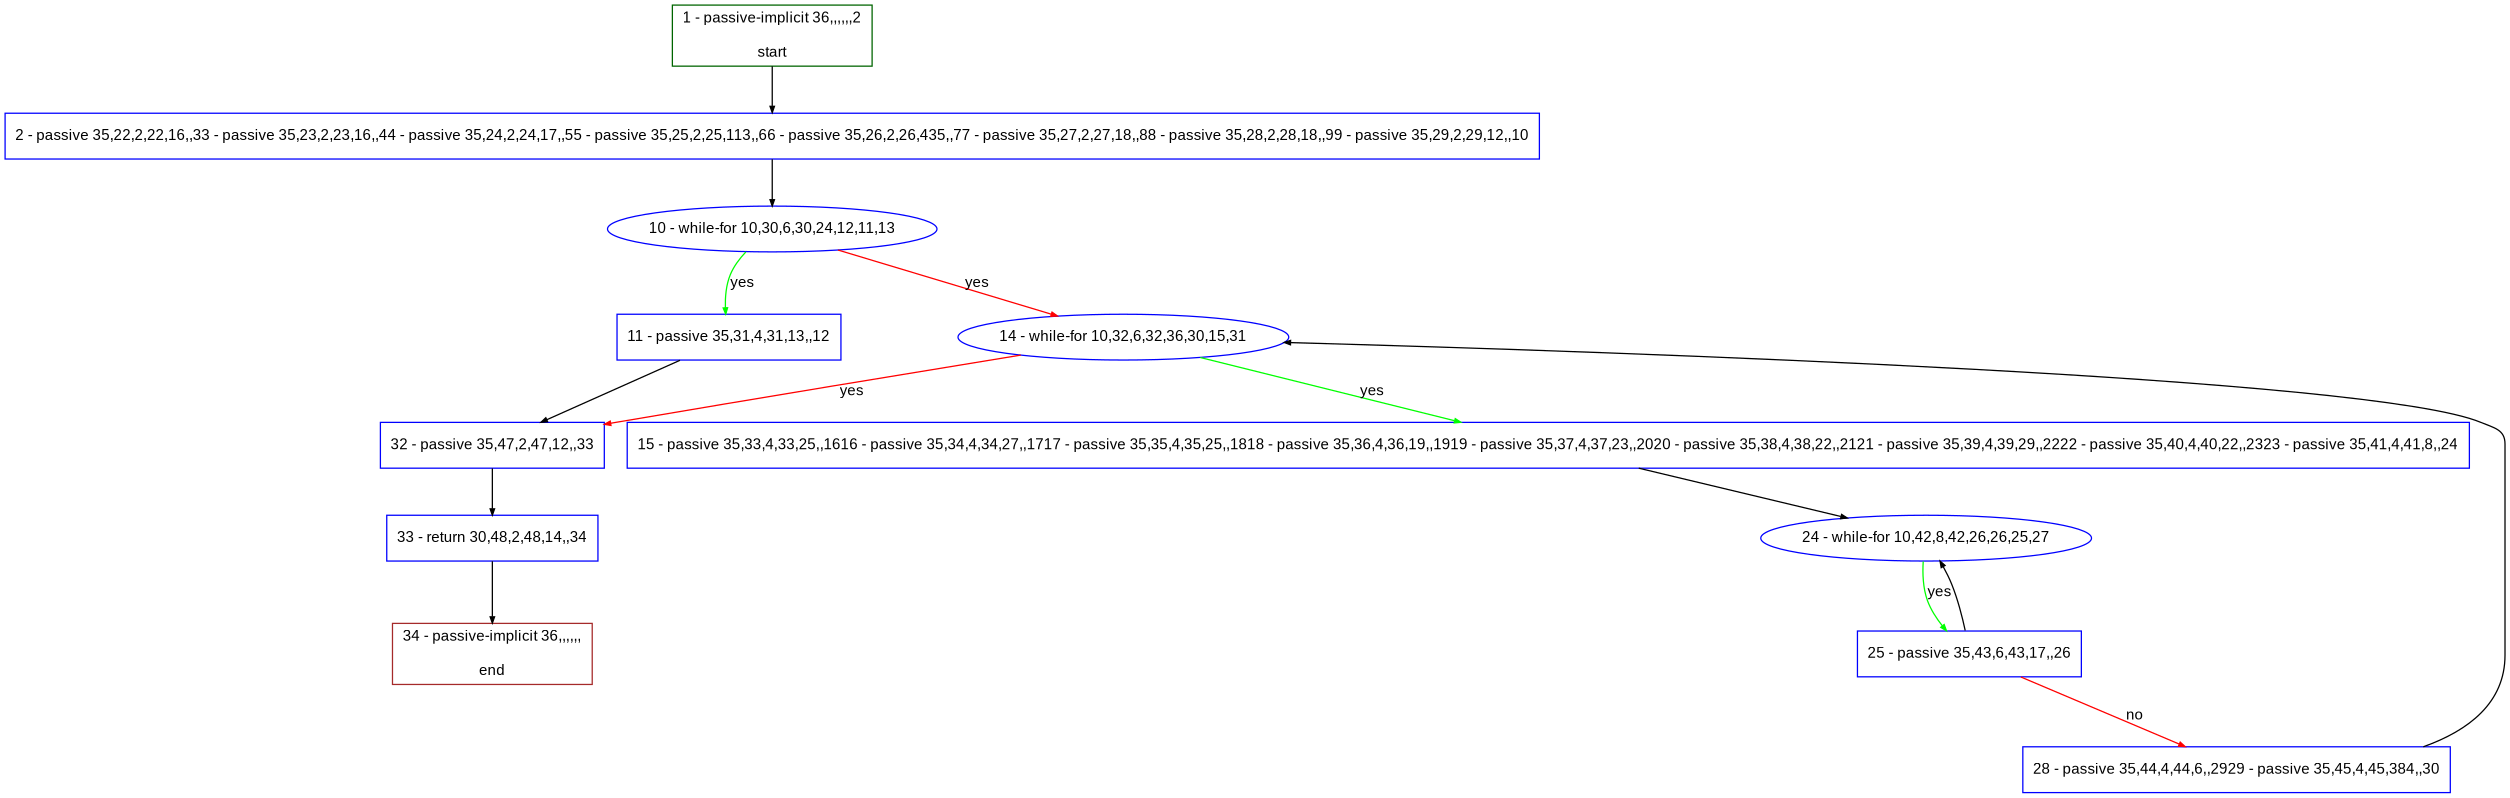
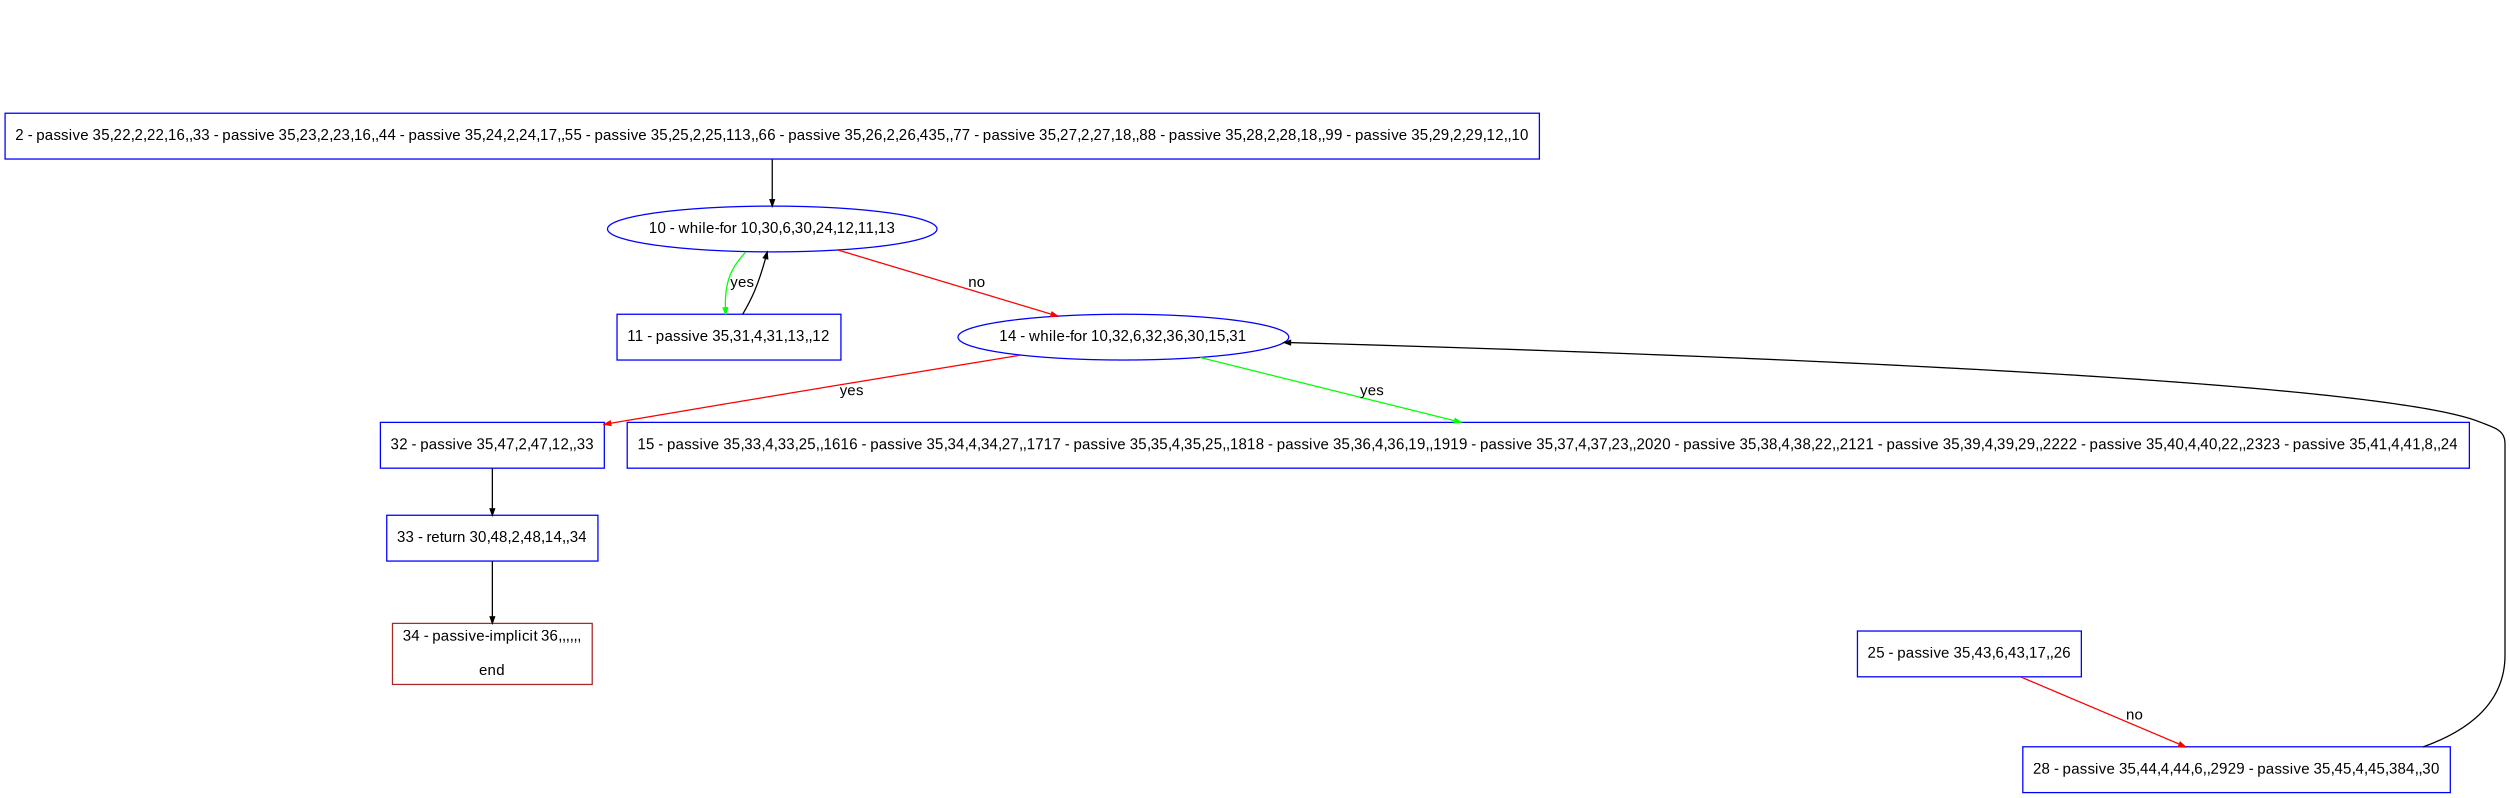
(772, 36) -> none
(977, 283) -> (977, 283)
(613, 390) -> (756, 287)
(1926, 538) -> none
